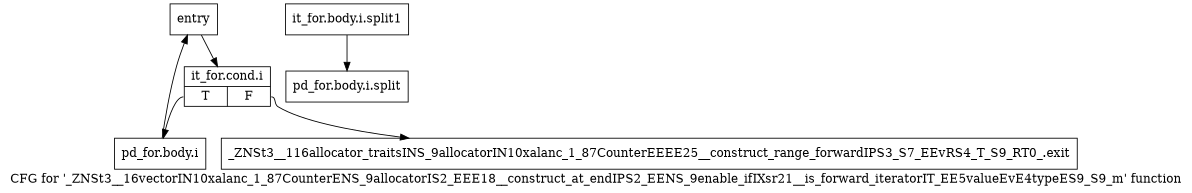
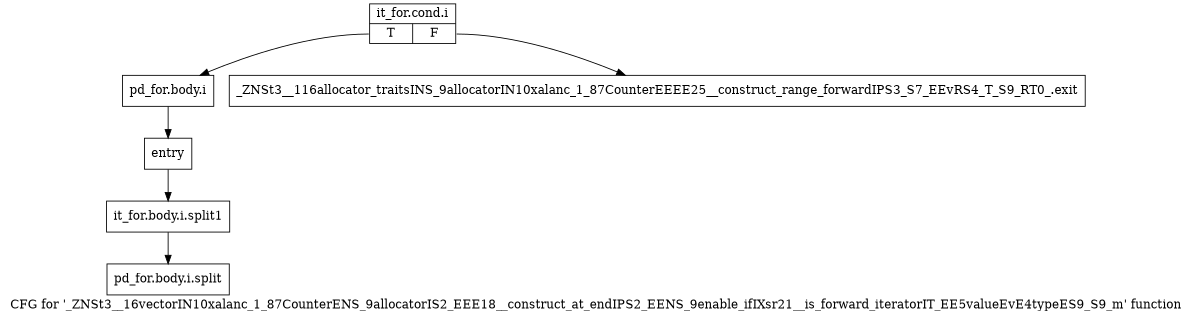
(207, 47) -> (168, 181)
